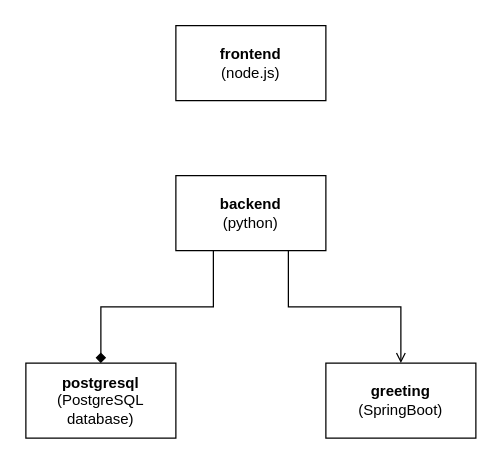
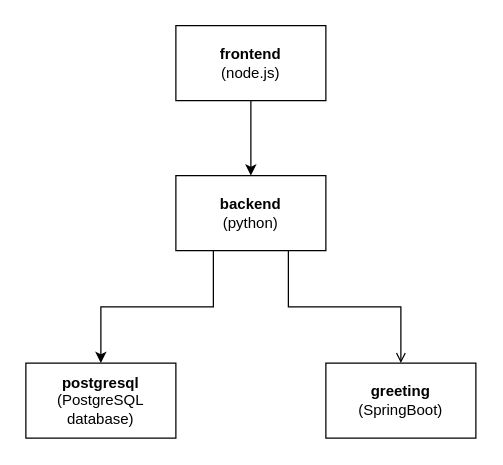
none -> (251, 134)
(101, 352) -> (101, 353)
